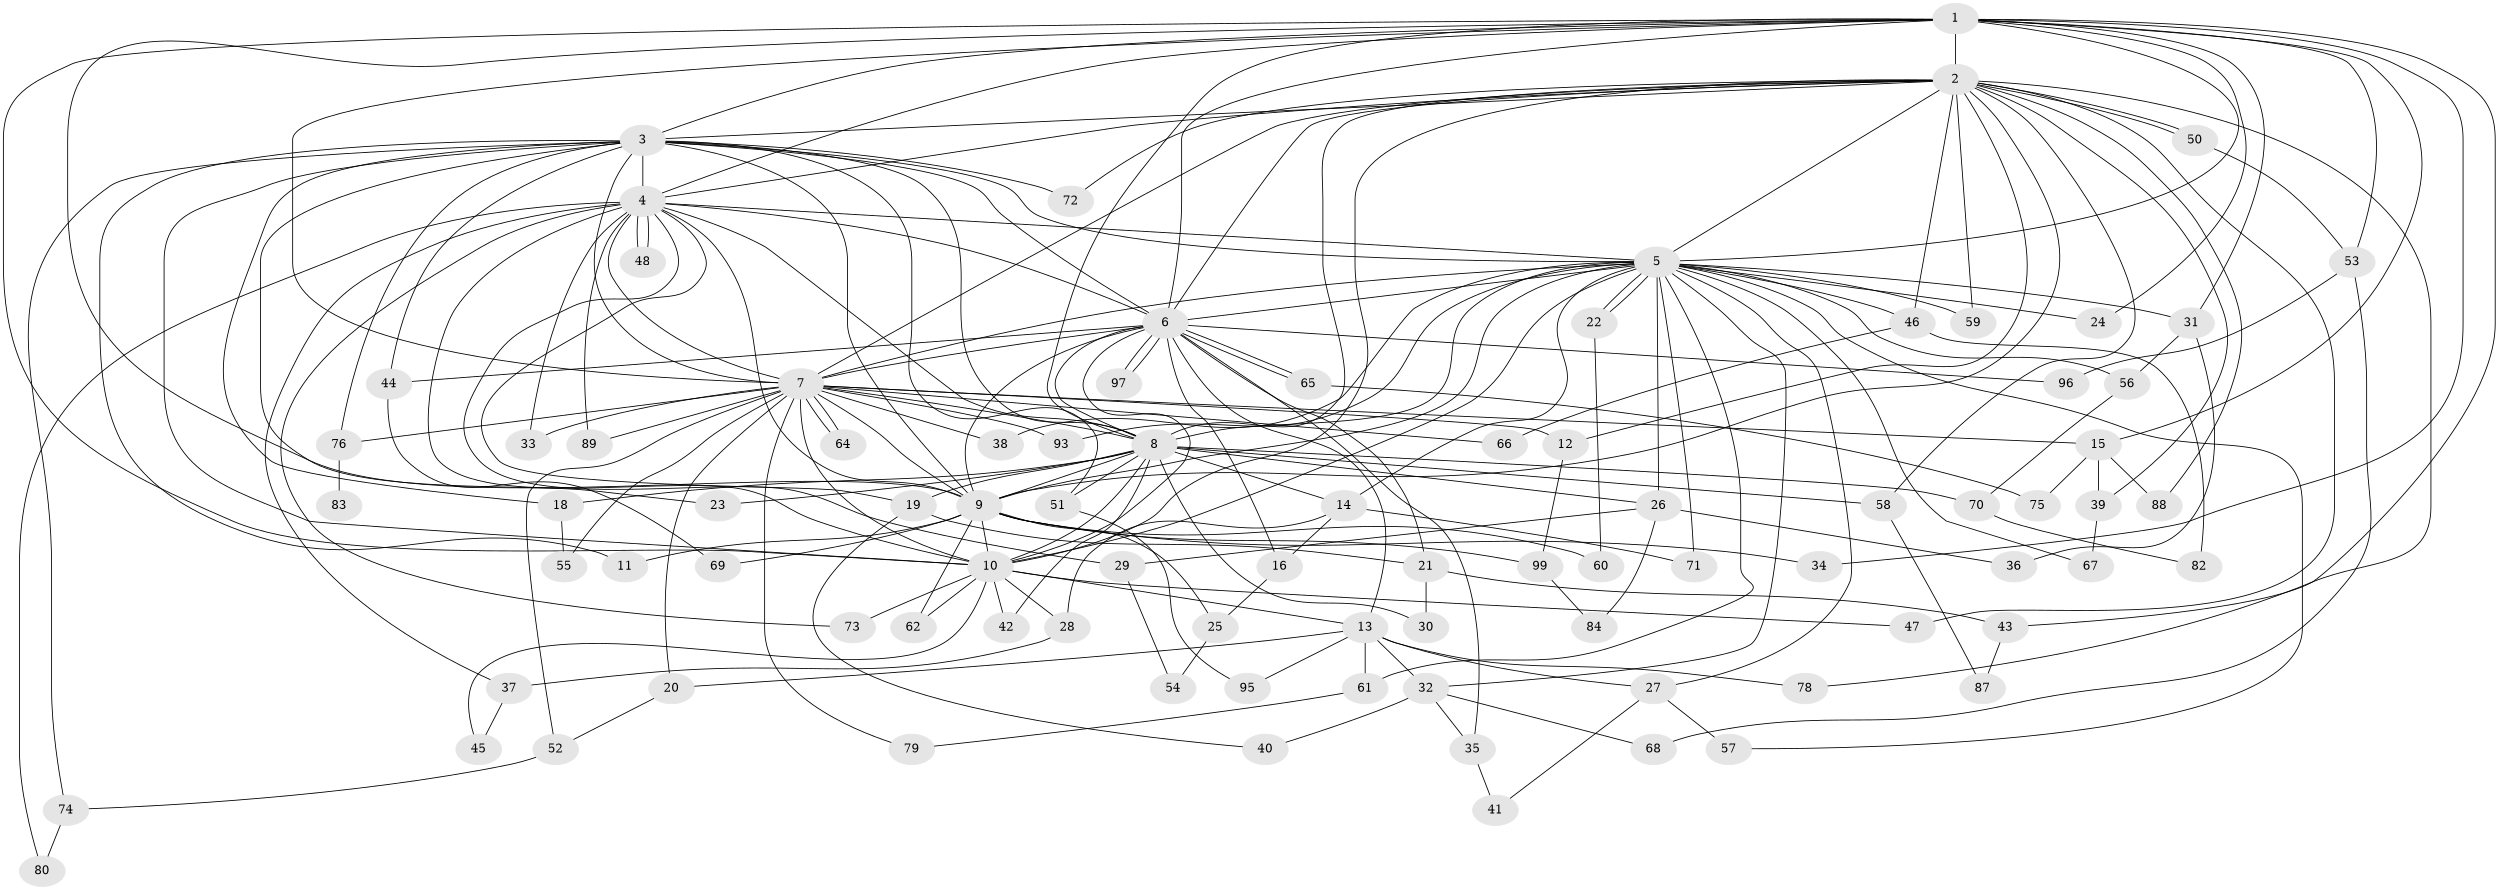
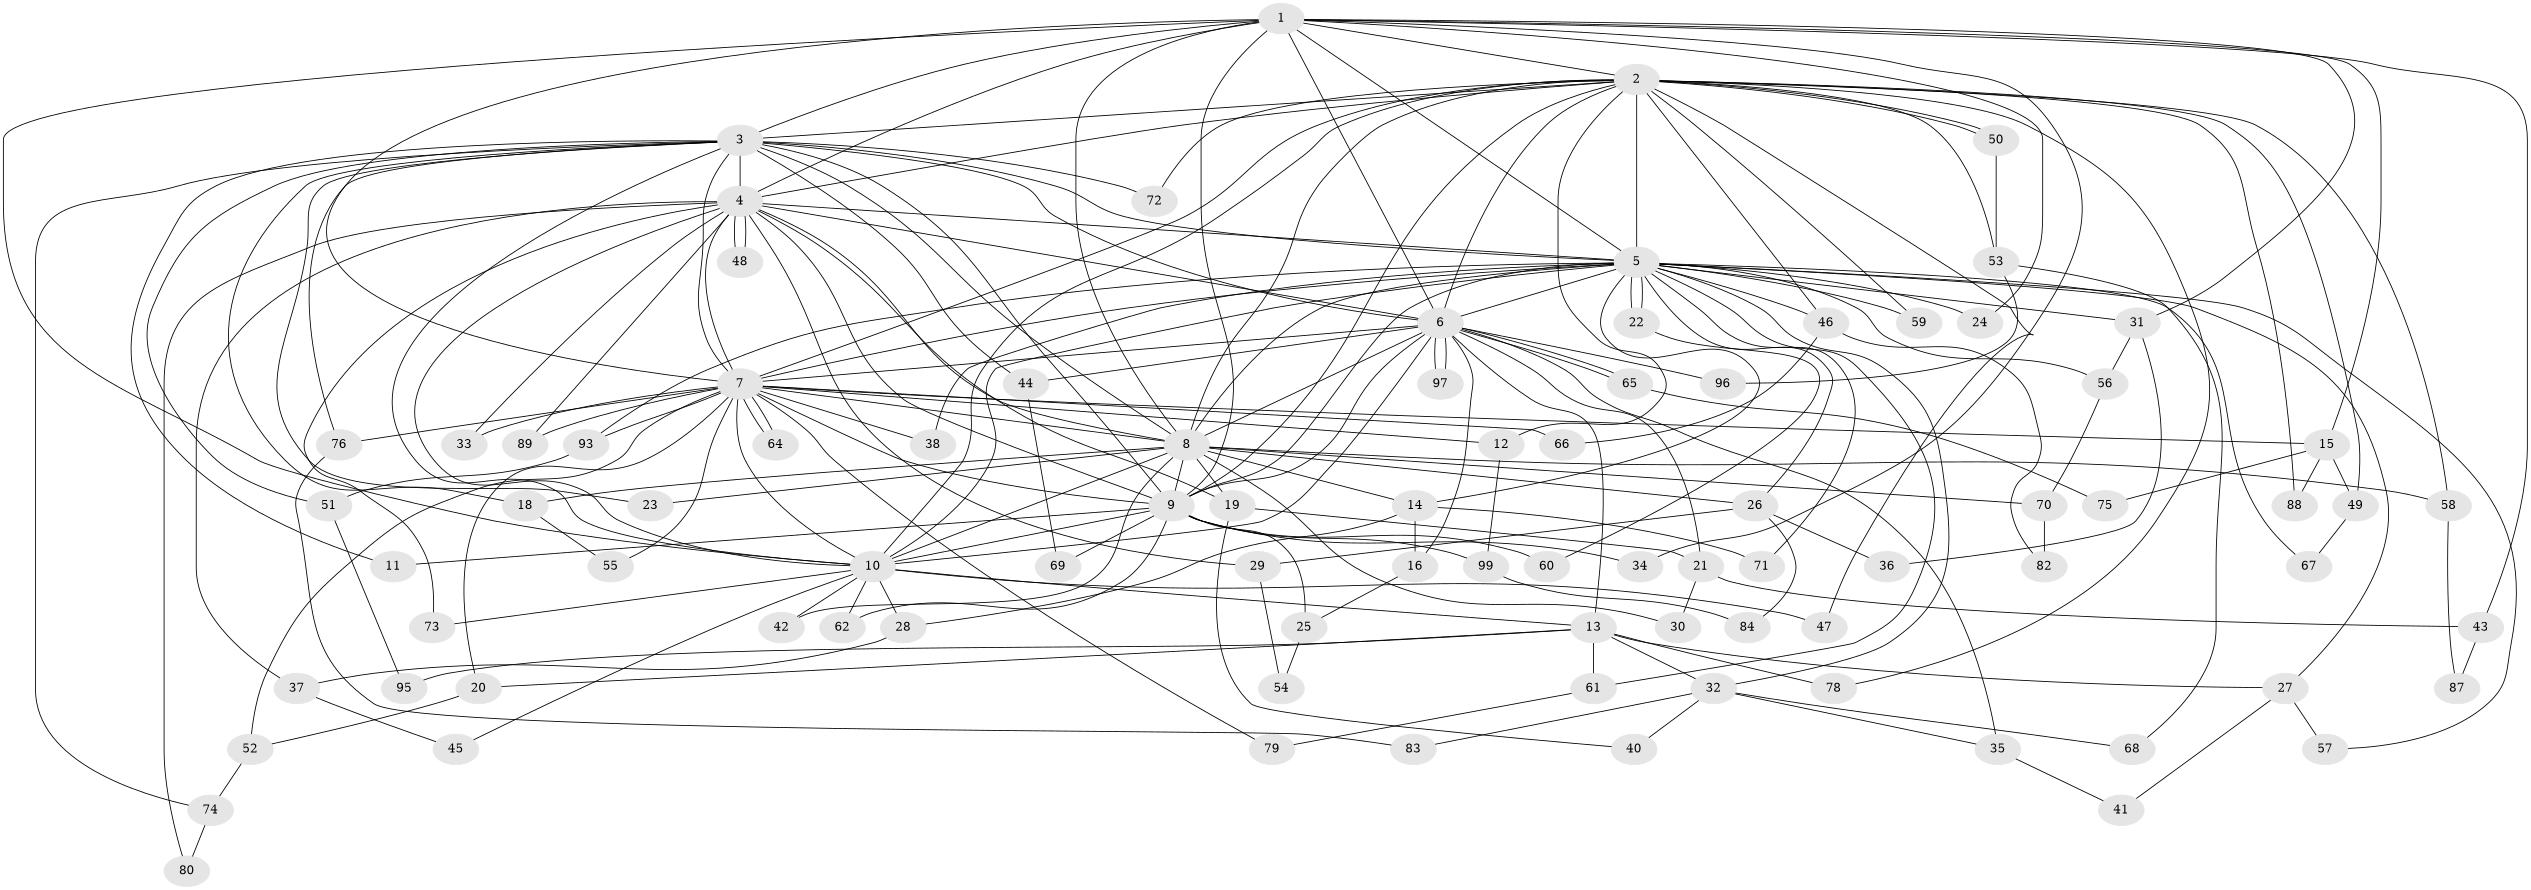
(2343, 61) -> (1933, 129)
(1121, 467) -> (464, 476)
(2099, 506) -> (2356, 506)
none -> (1564, 719)
